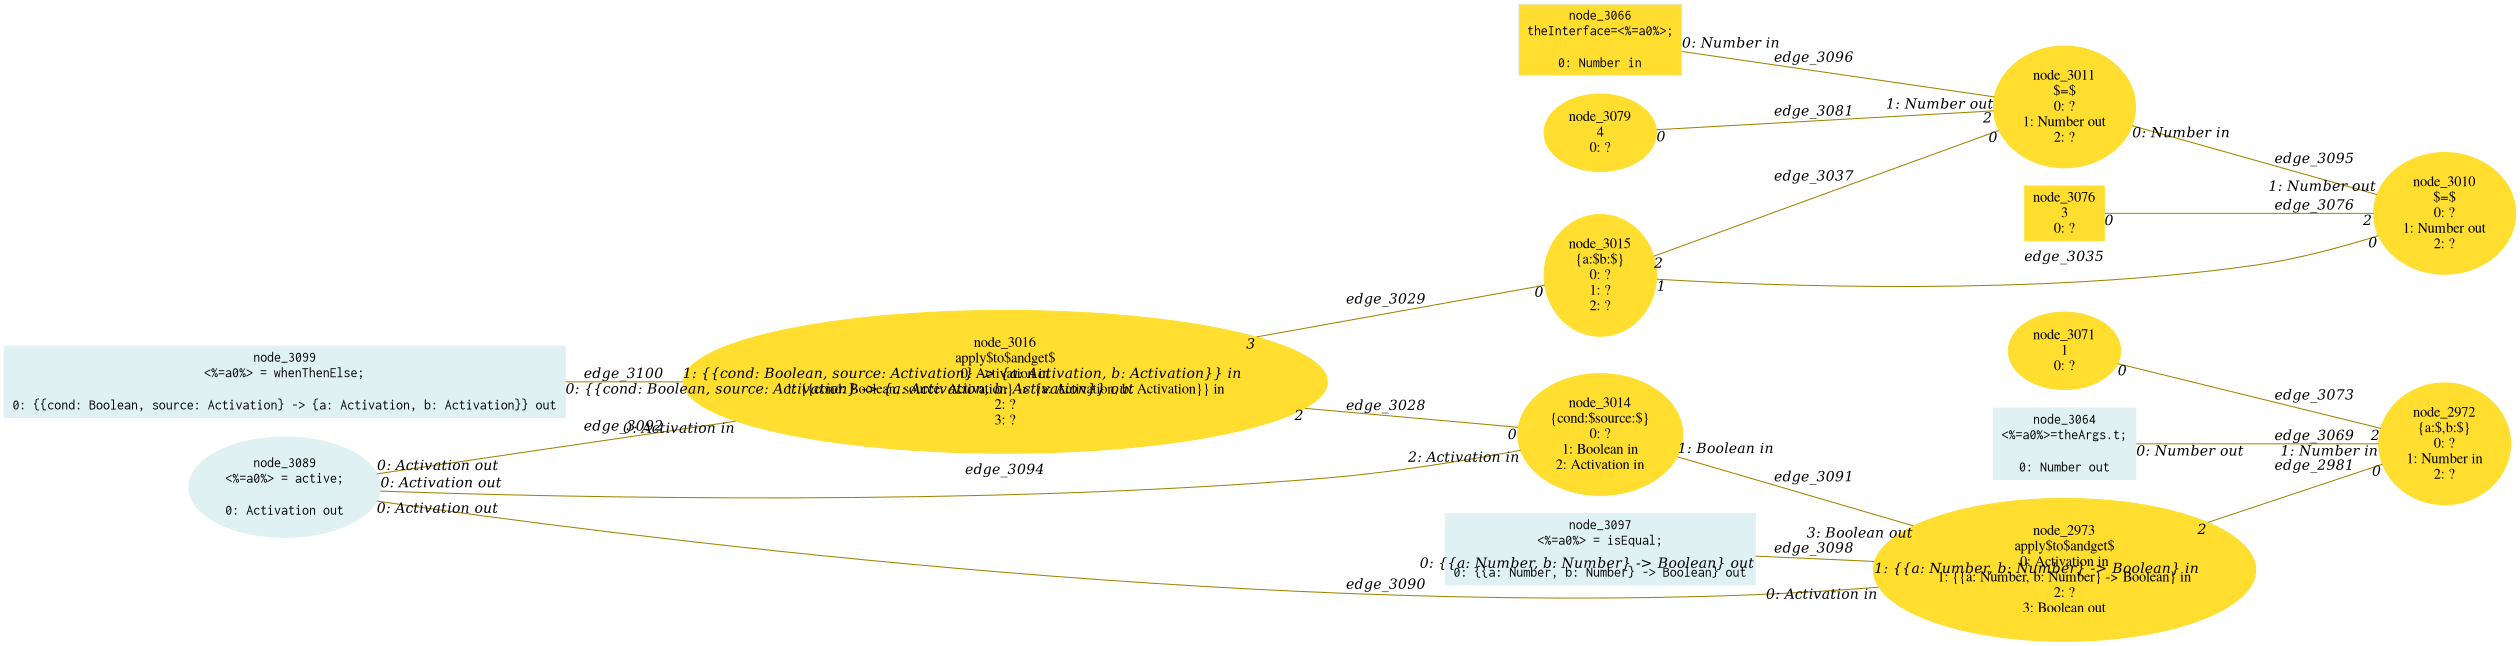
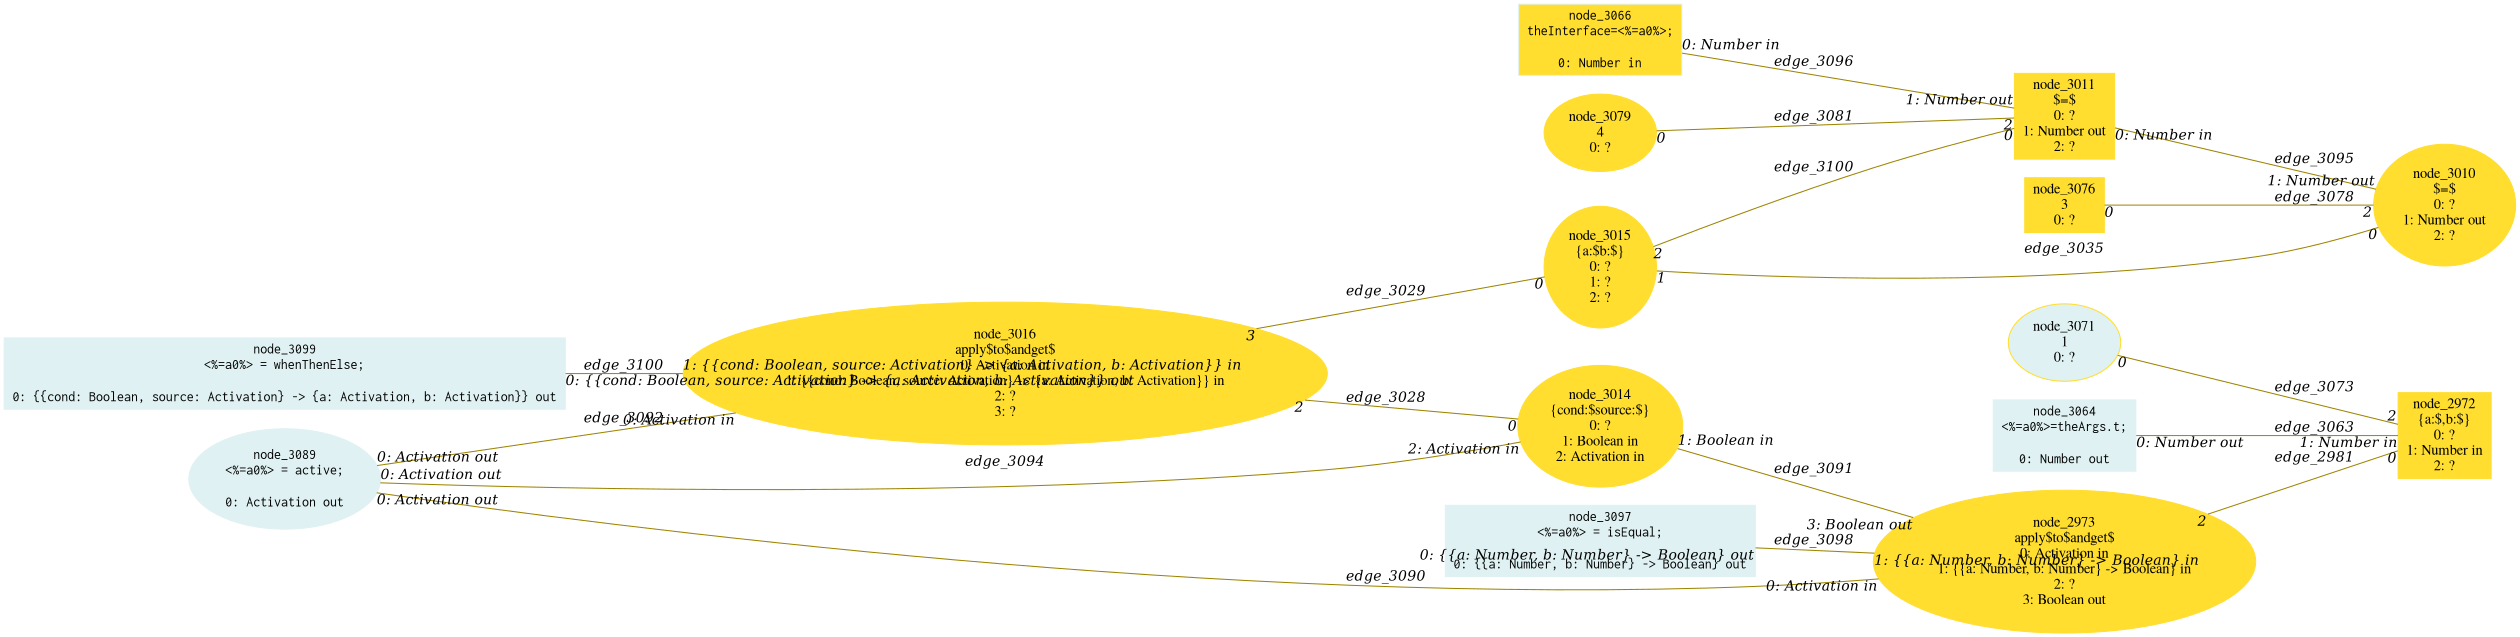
(2064, 107) -> (2064, 116)
(1814, 177) -> (1814, 167)
(2315, 206) -> (2315, 197)
(2064, 351) -> (2064, 343)
(2315, 436) -> (2315, 428)
(2445, 444) -> (2445, 436)
